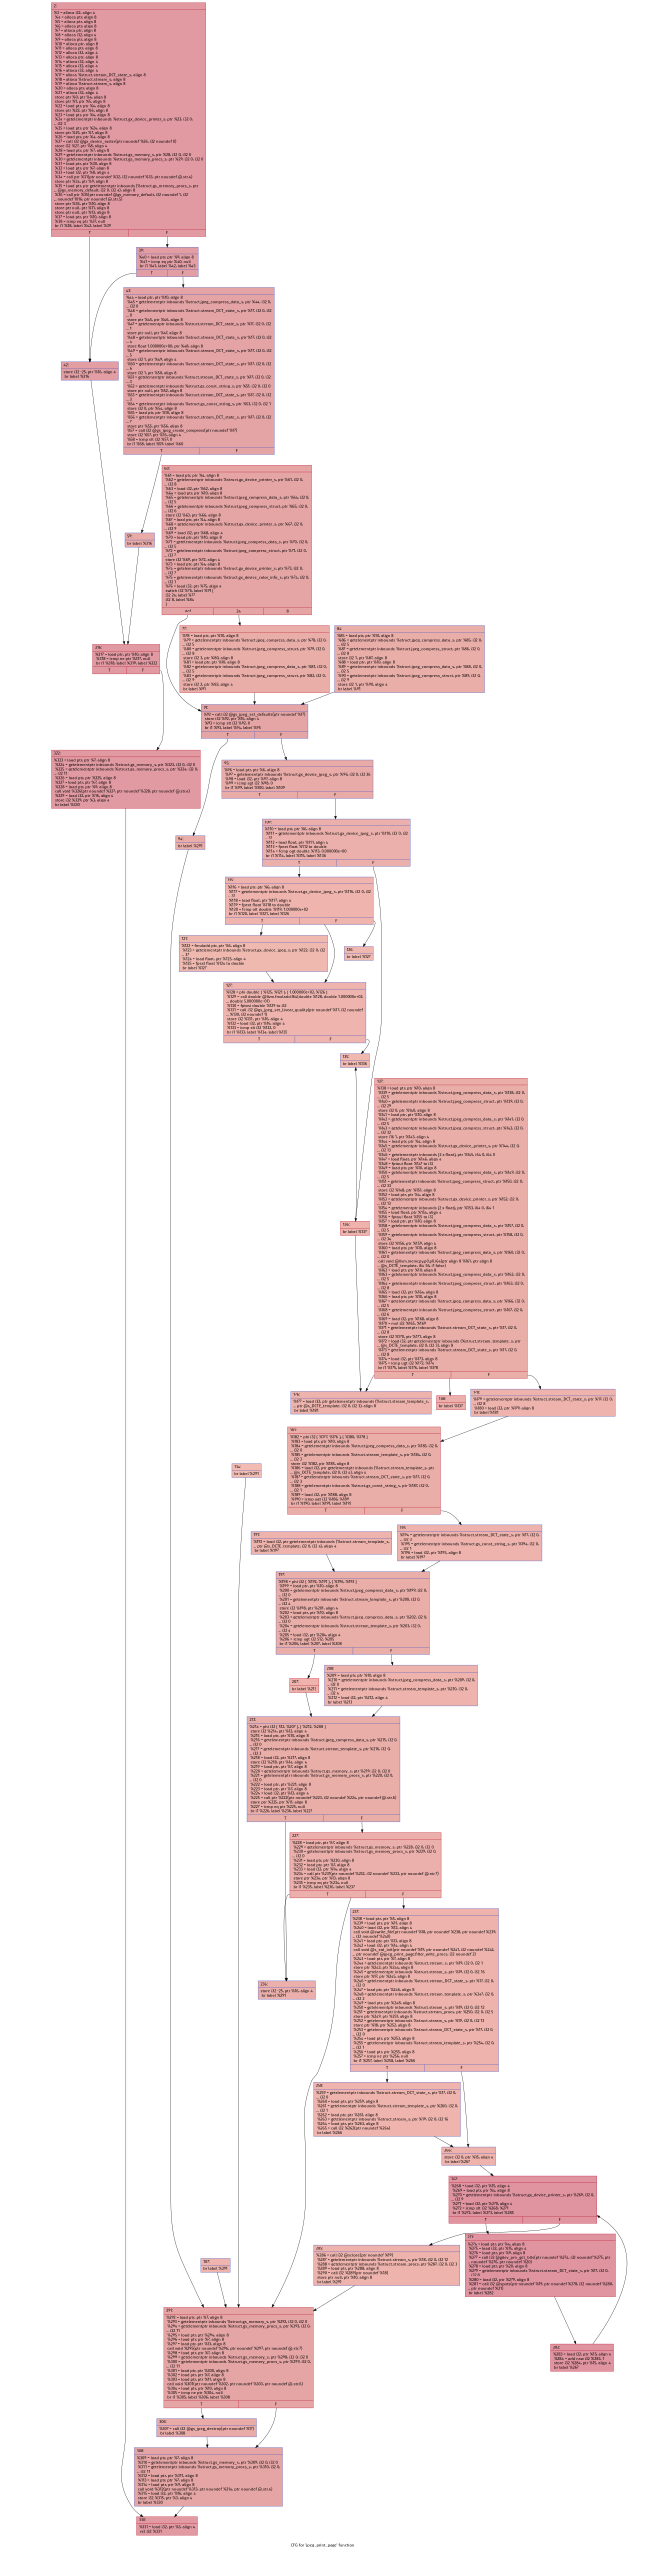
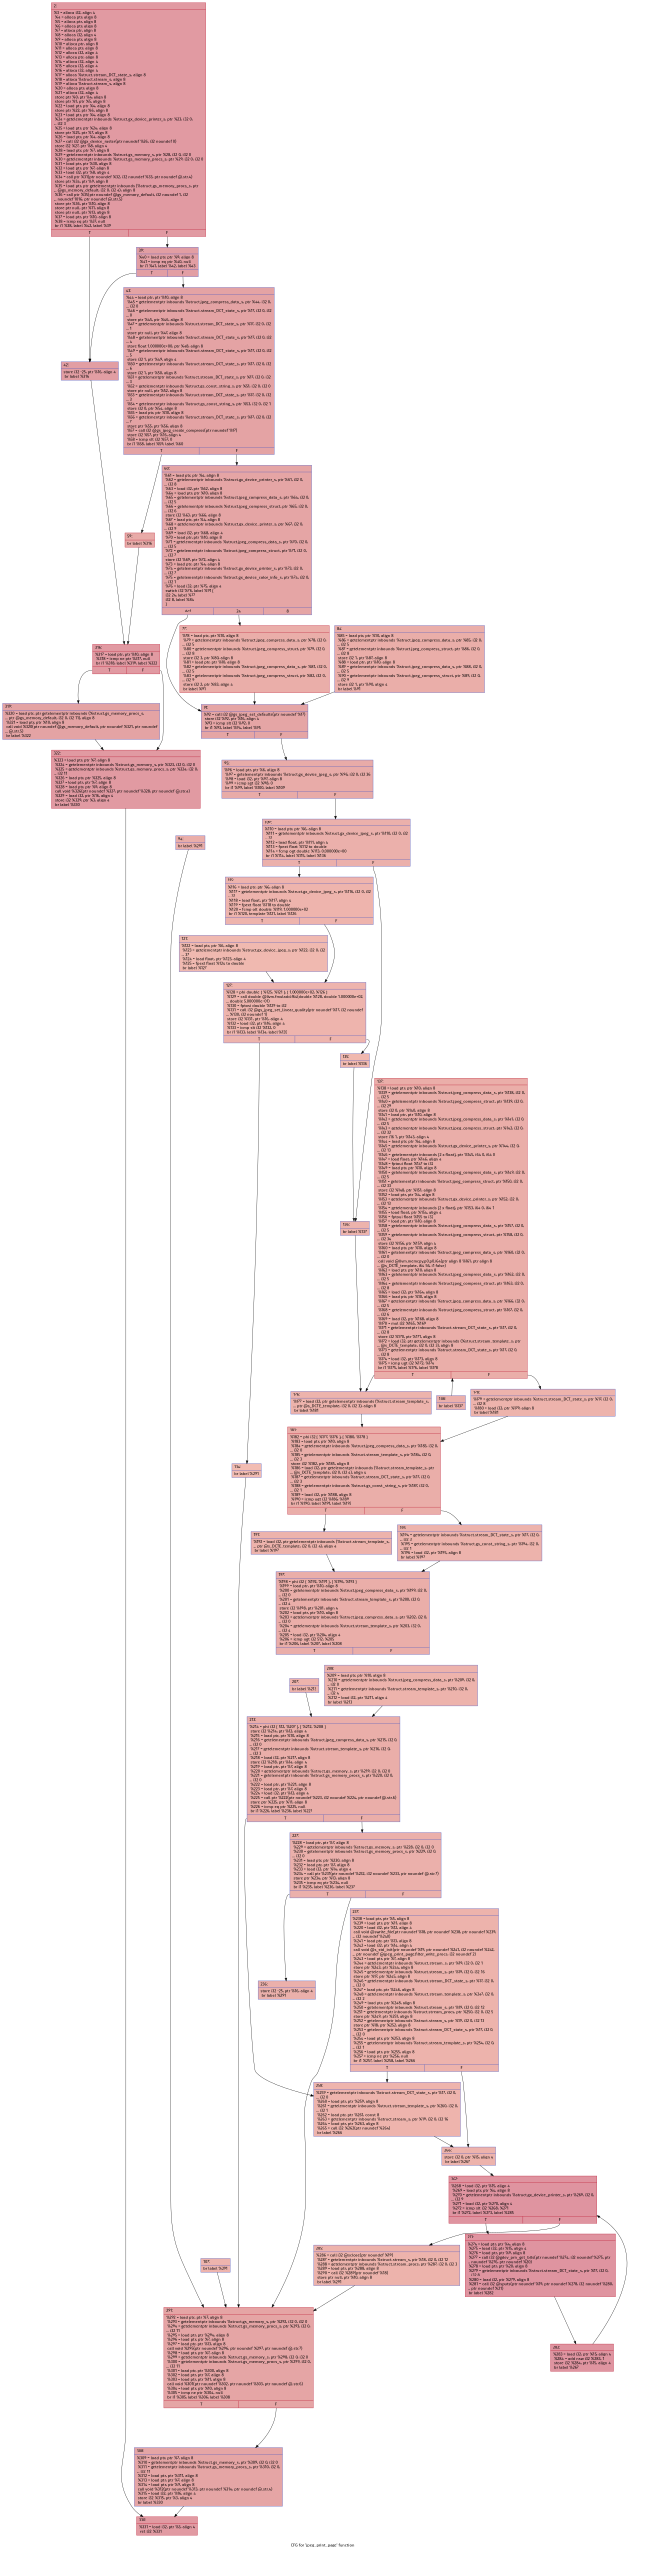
none -> (237, 458)
(140, 540) -> (140, 540)
(237, 540) -> (237, 540)
none -> (81, 721)
(209, 784) -> none
(258, 914) -> (262, 914)
(262, 929) -> none
(213, 946) -> (210, 946)
(359, 953) -> none
(357, 1146) -> (353, 1143)
(355, 1228) -> (355, 1228)
none -> (256, 1252)
(450, 1386) -> (452, 1389)
(451, 1403) -> (451, 1403)
none -> (362, 1419)
none -> (325, 1521)
(391, 1658) -> none
(313, 1665) -> none
(304, 1686) -> (304, 1686)
(357, 1698) -> (357, 1698)
(277, 1807) -> (277, 1807)
(366, 1865) -> (366, 1865)
(286, 1892) -> (248, 1975)
(403, 1902) -> none
(382, 1928) -> (382, 1928)
(347, 2115) -> (348, 2115)
(207, 2428) -> none
(165, 2480) -> (165, 2480)
